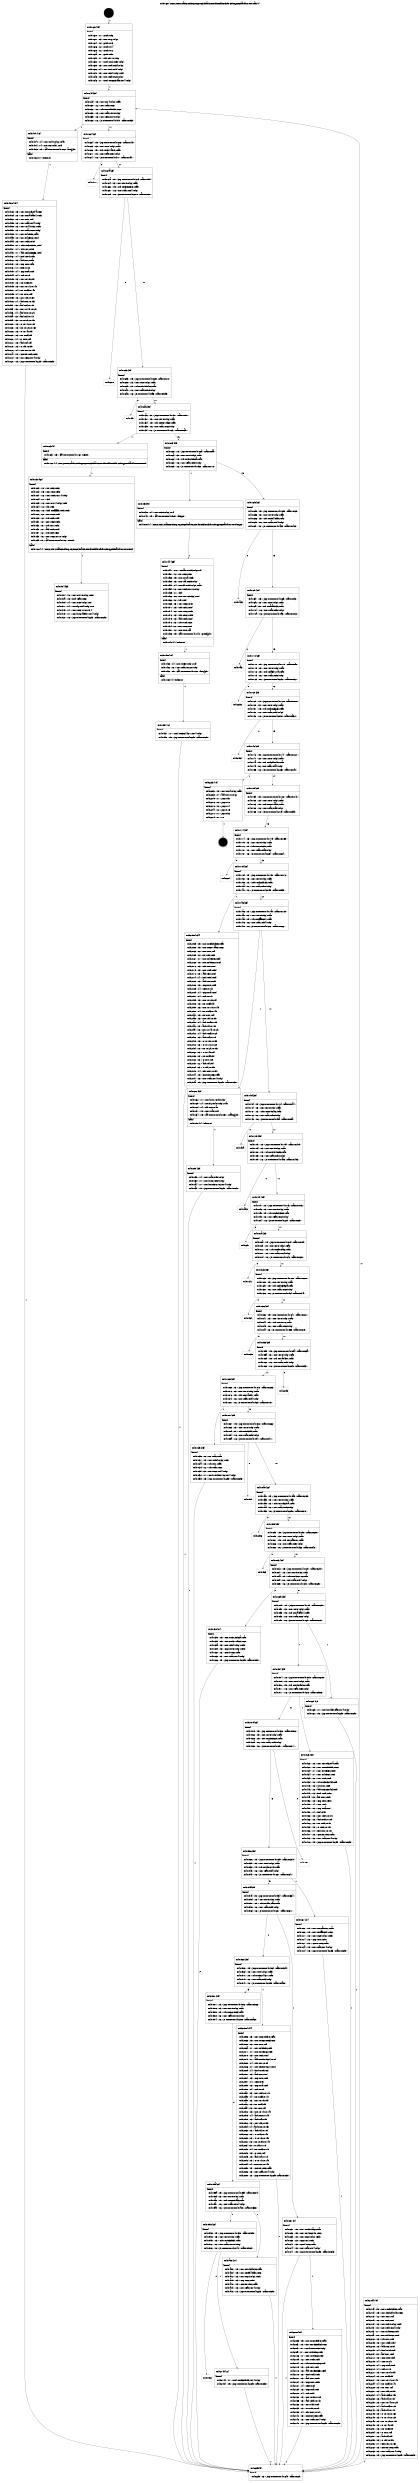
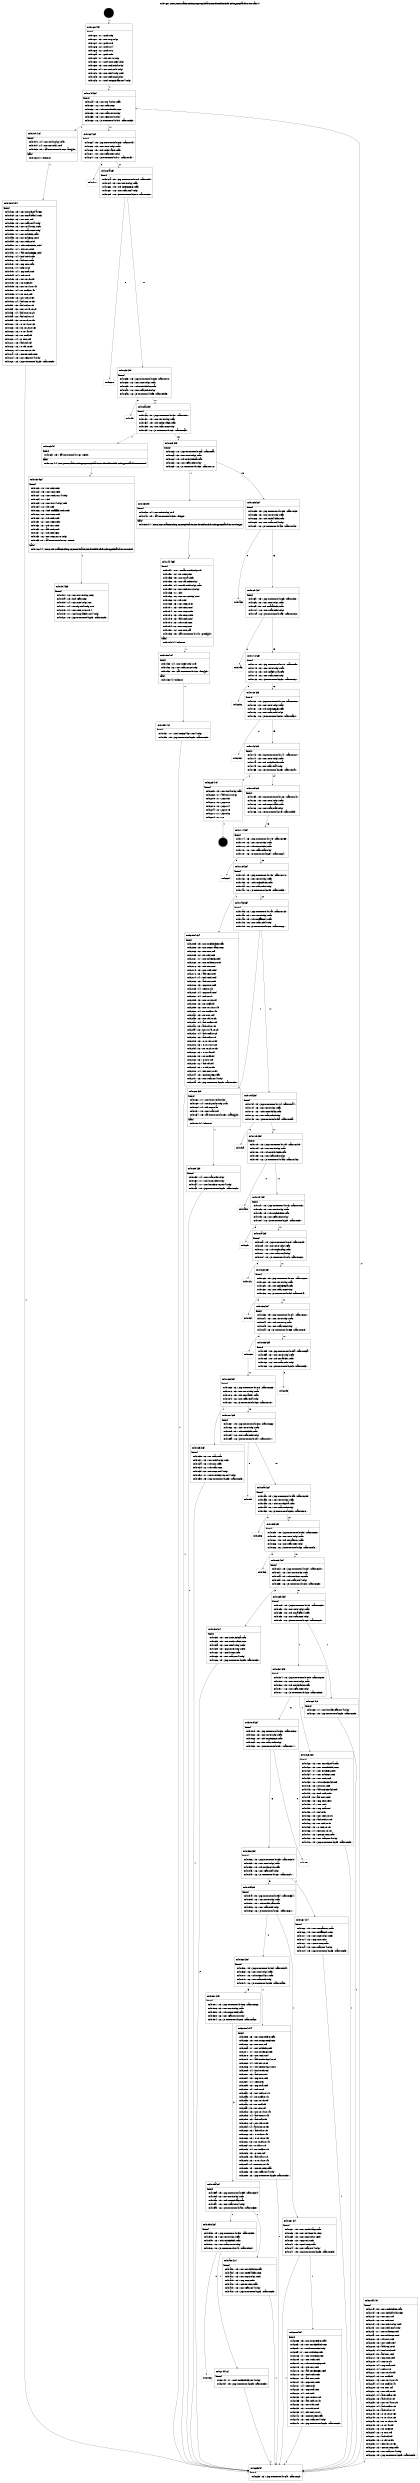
(266, 1372) -> (248, 1366)
